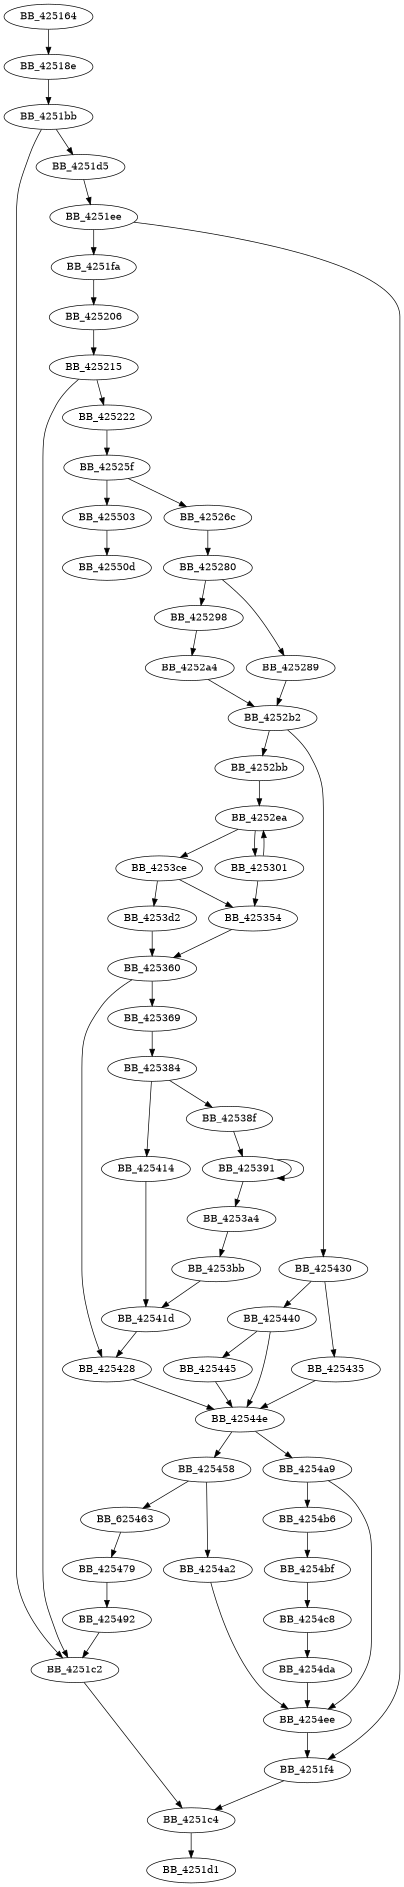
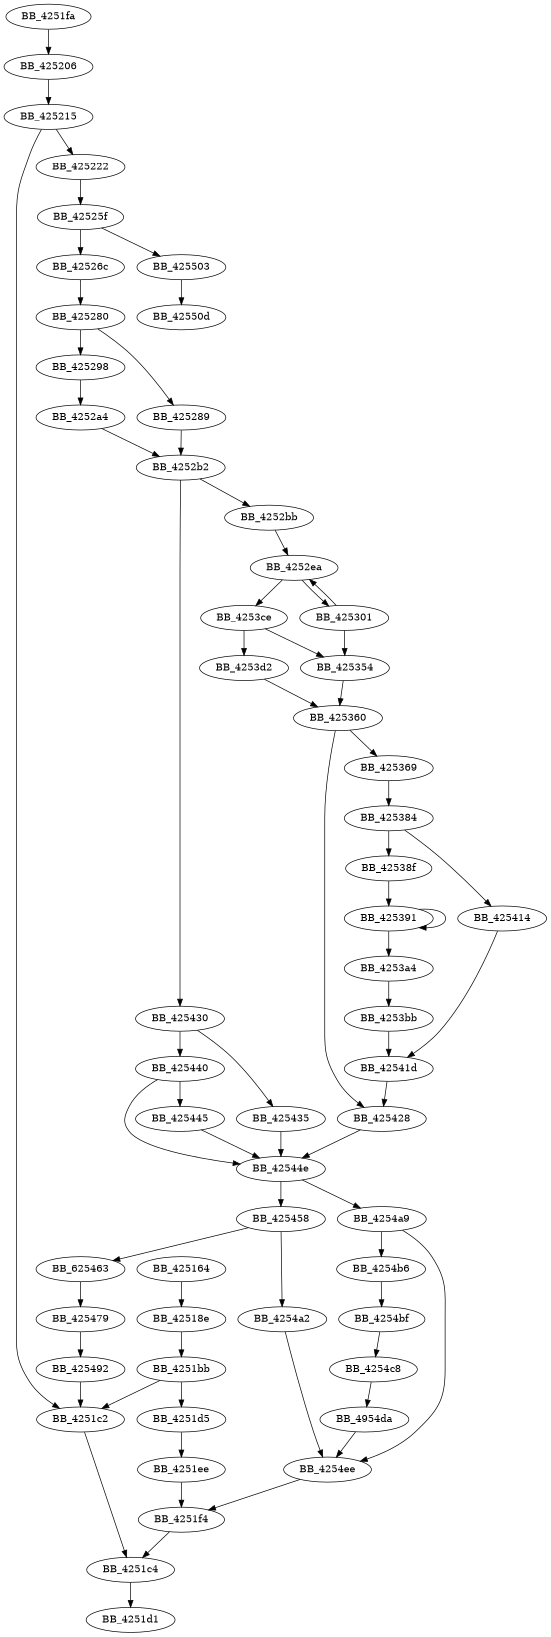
(94, 239) -> none
(307, 1670) -> (364, 1420)
